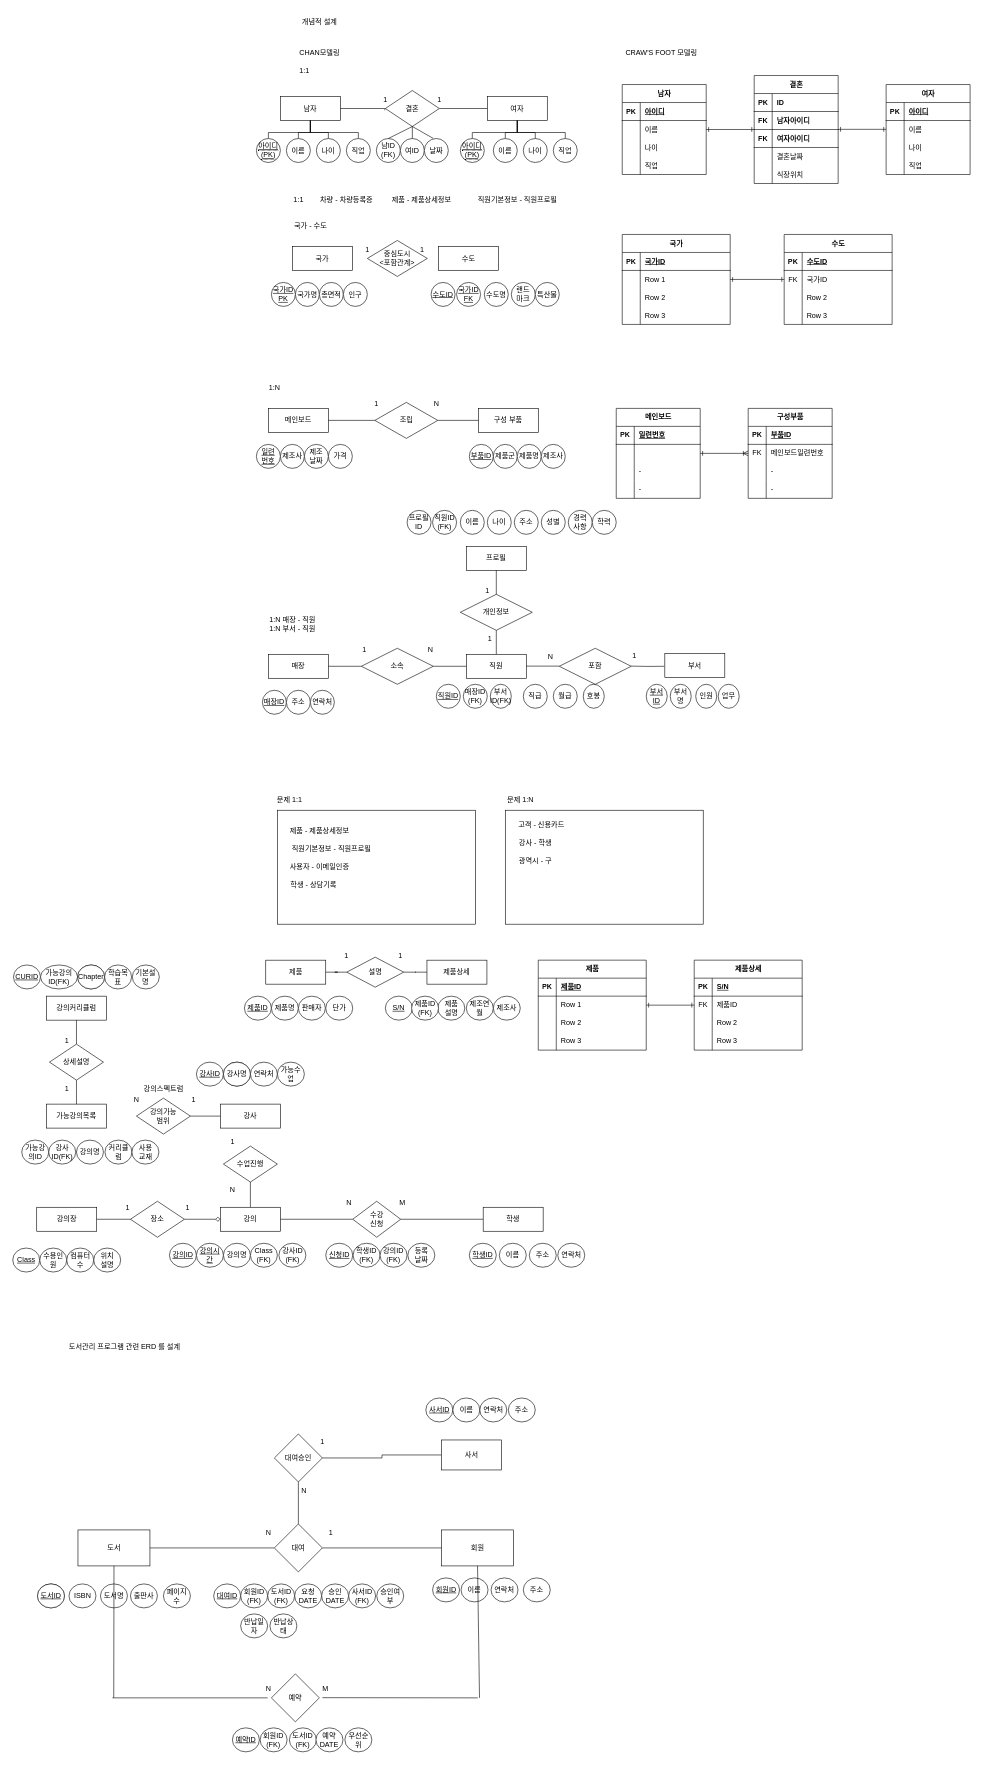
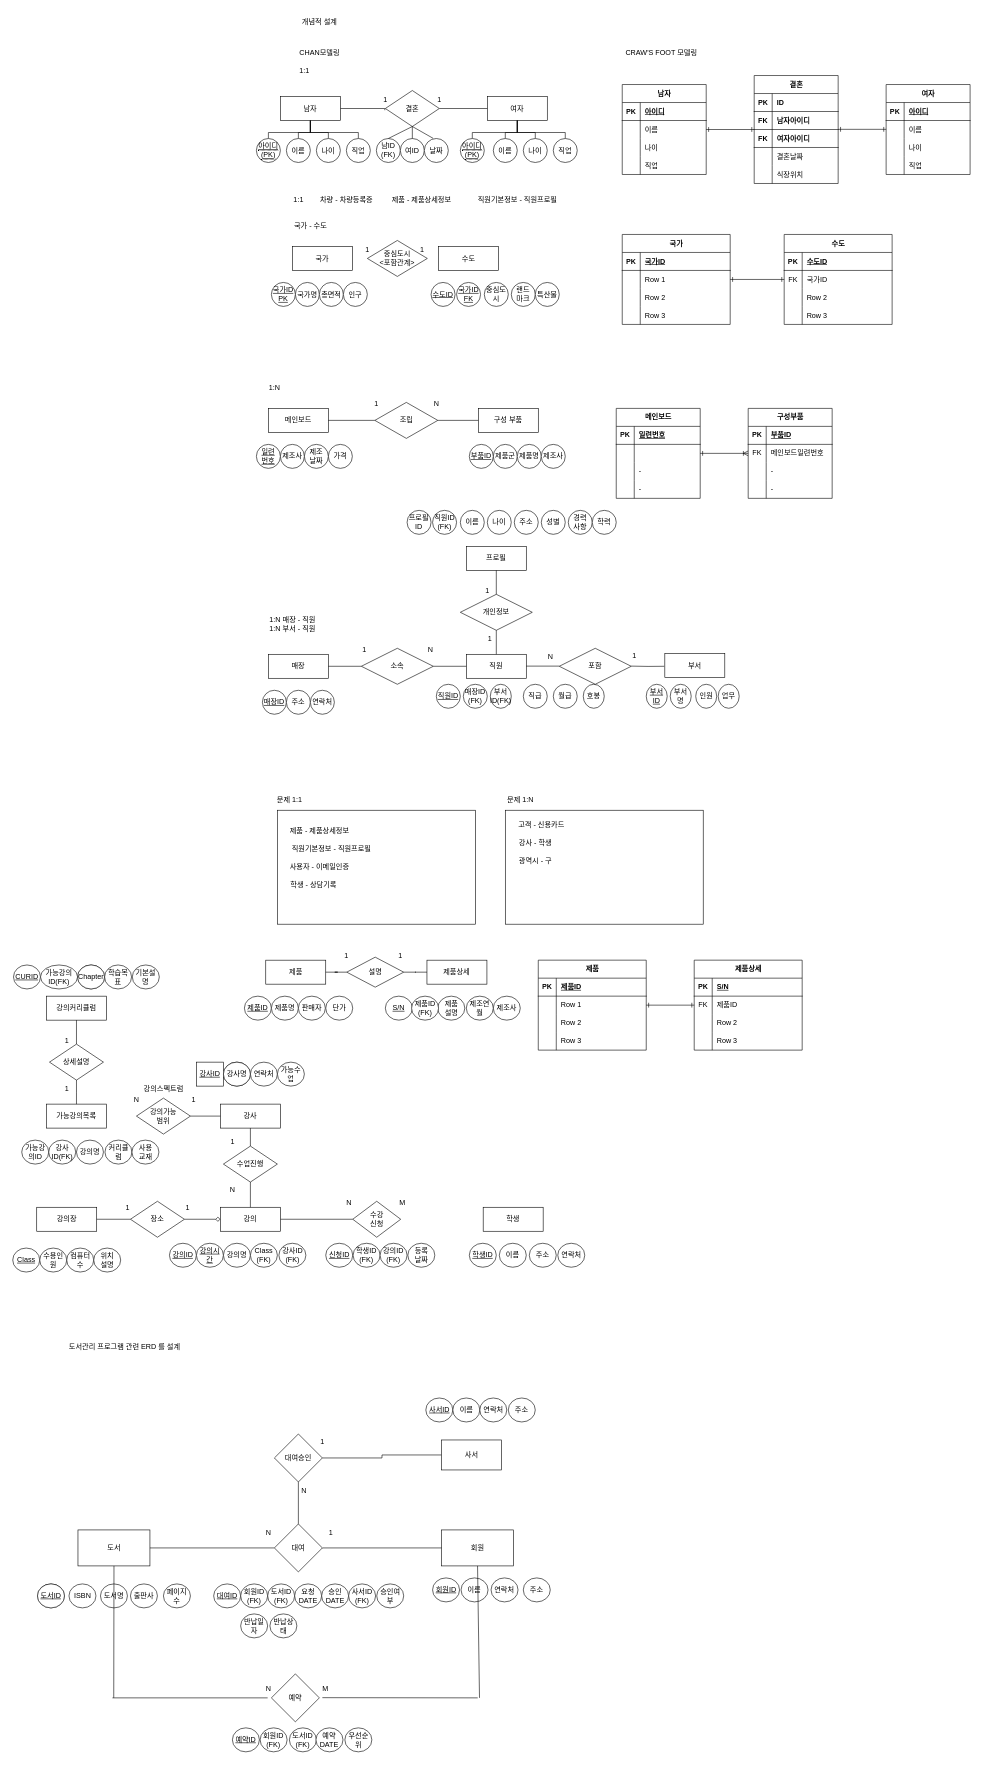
(497, 294) -> (497, 294)
(210, 1074) -> (210, 1074)
none -> (251, 1137)
(442, 1220) -> none
